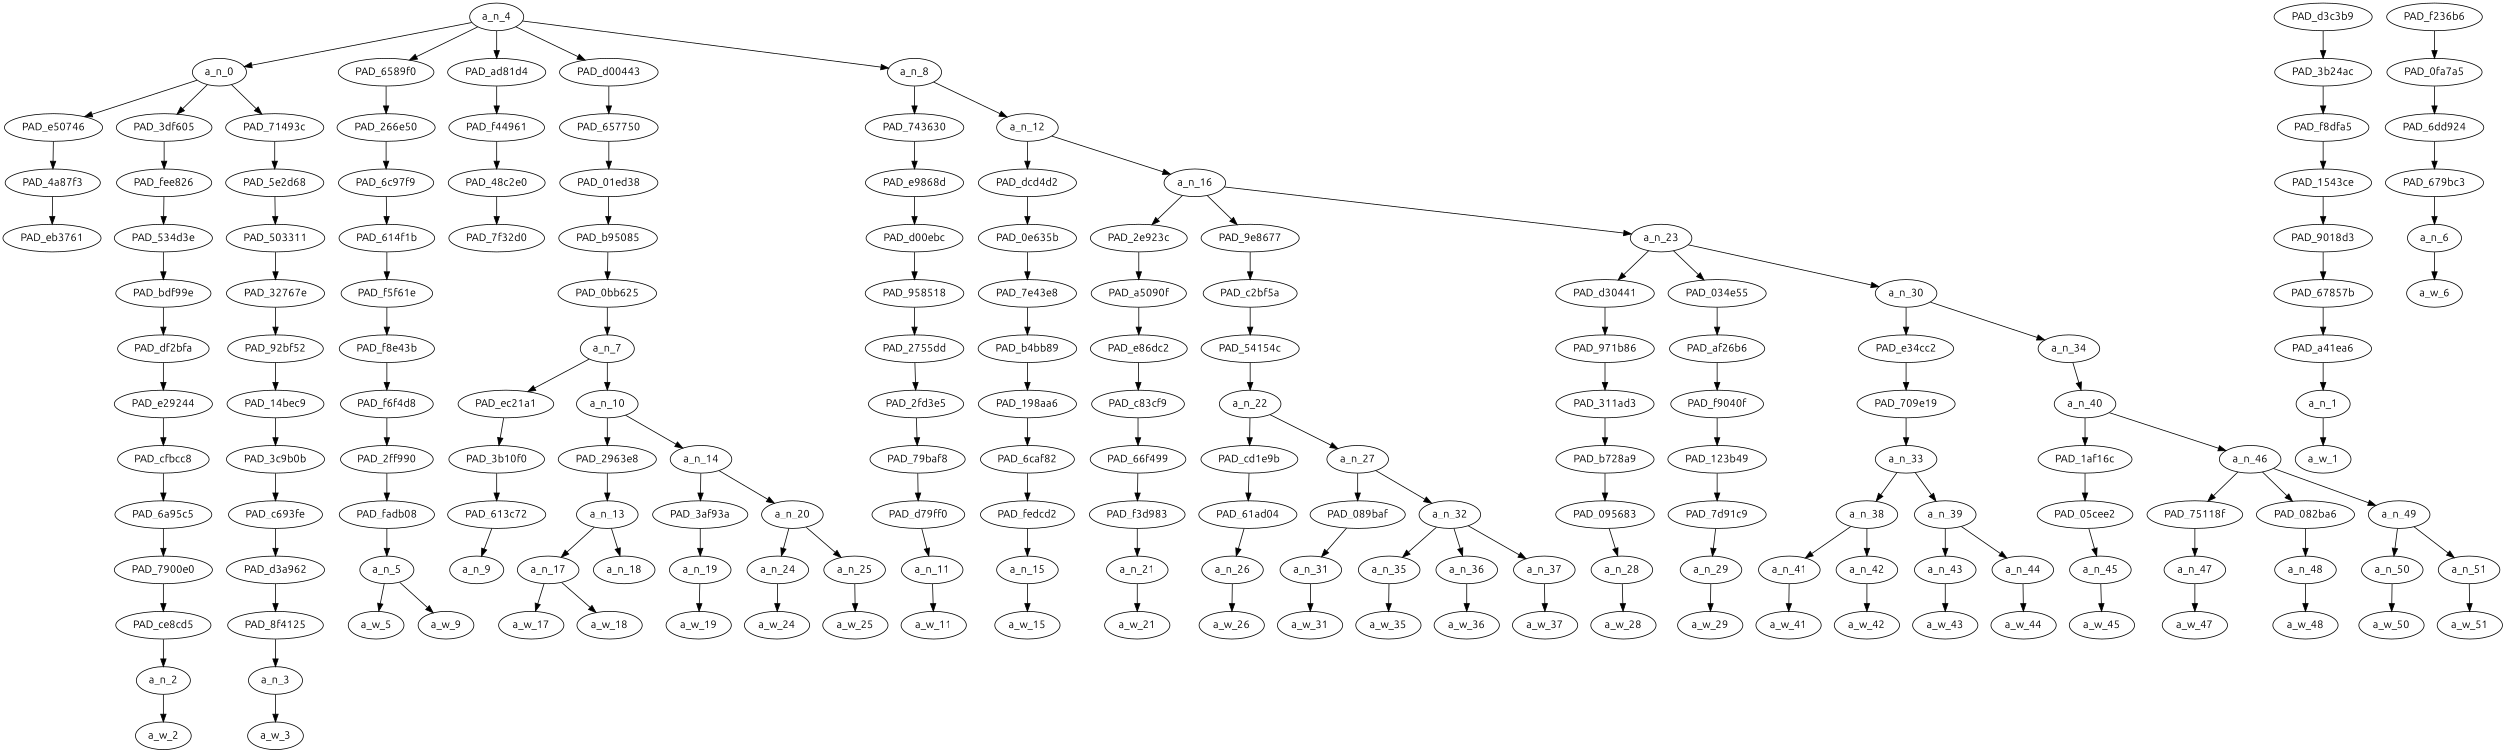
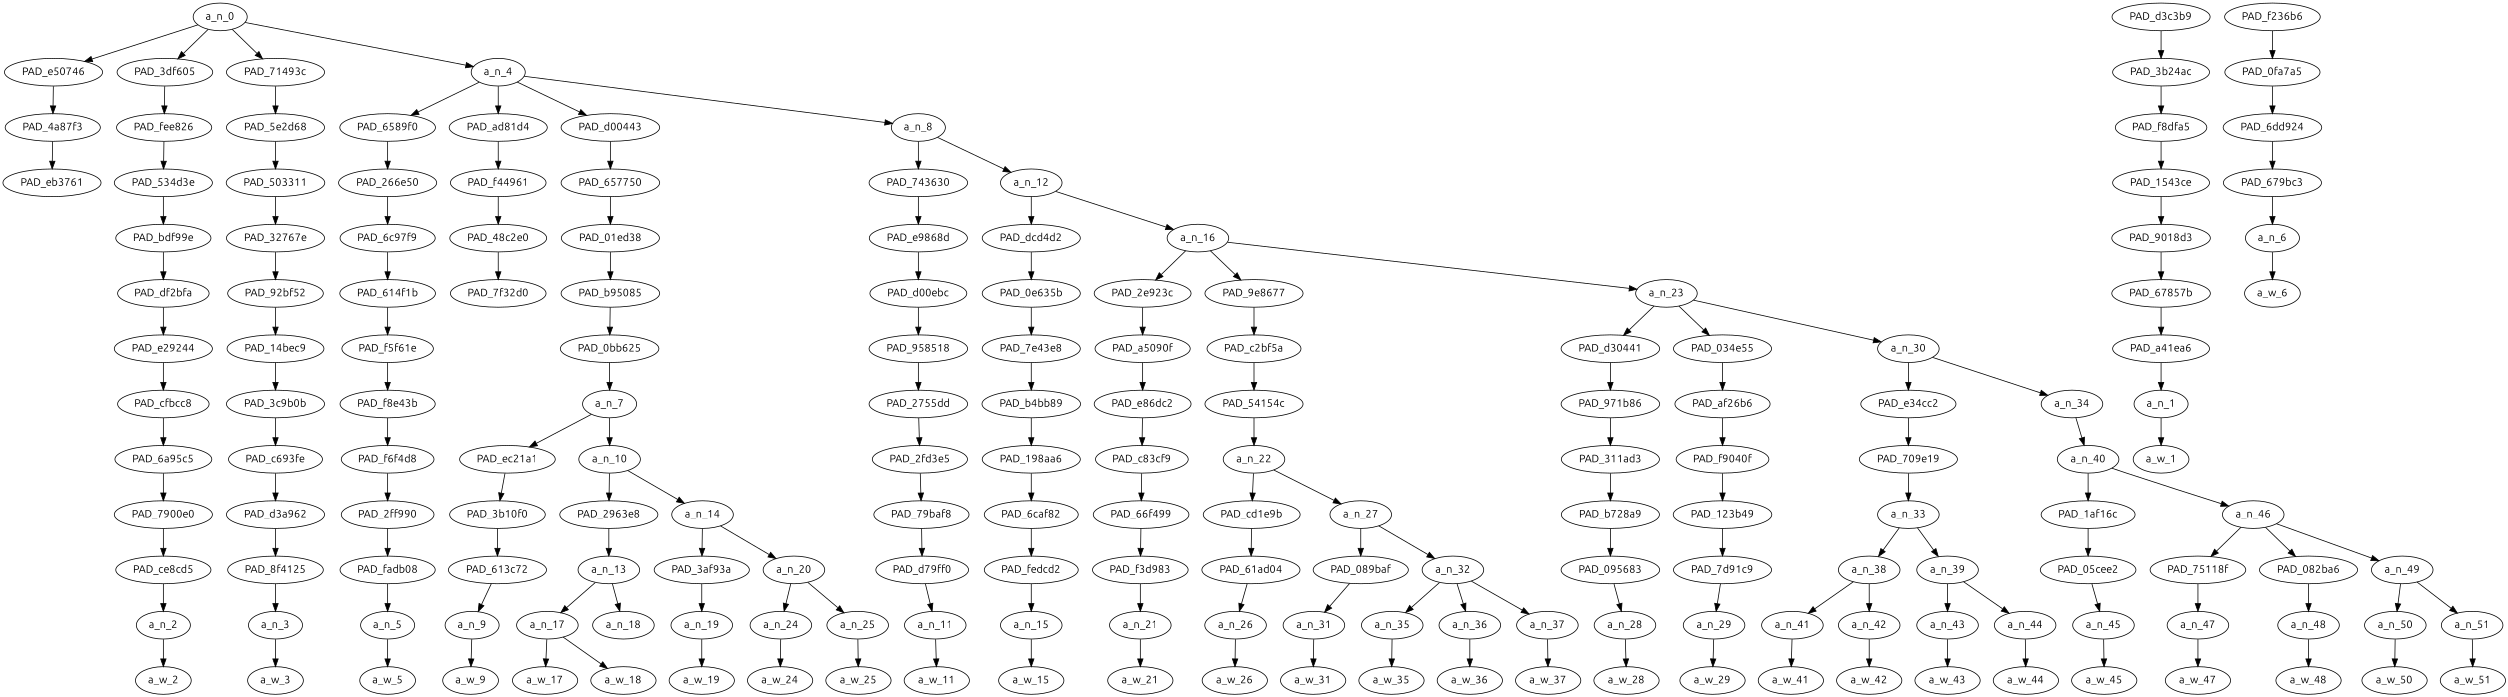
(362, 44) -> (355, 44)
(413, 595) -> (471, 649)
